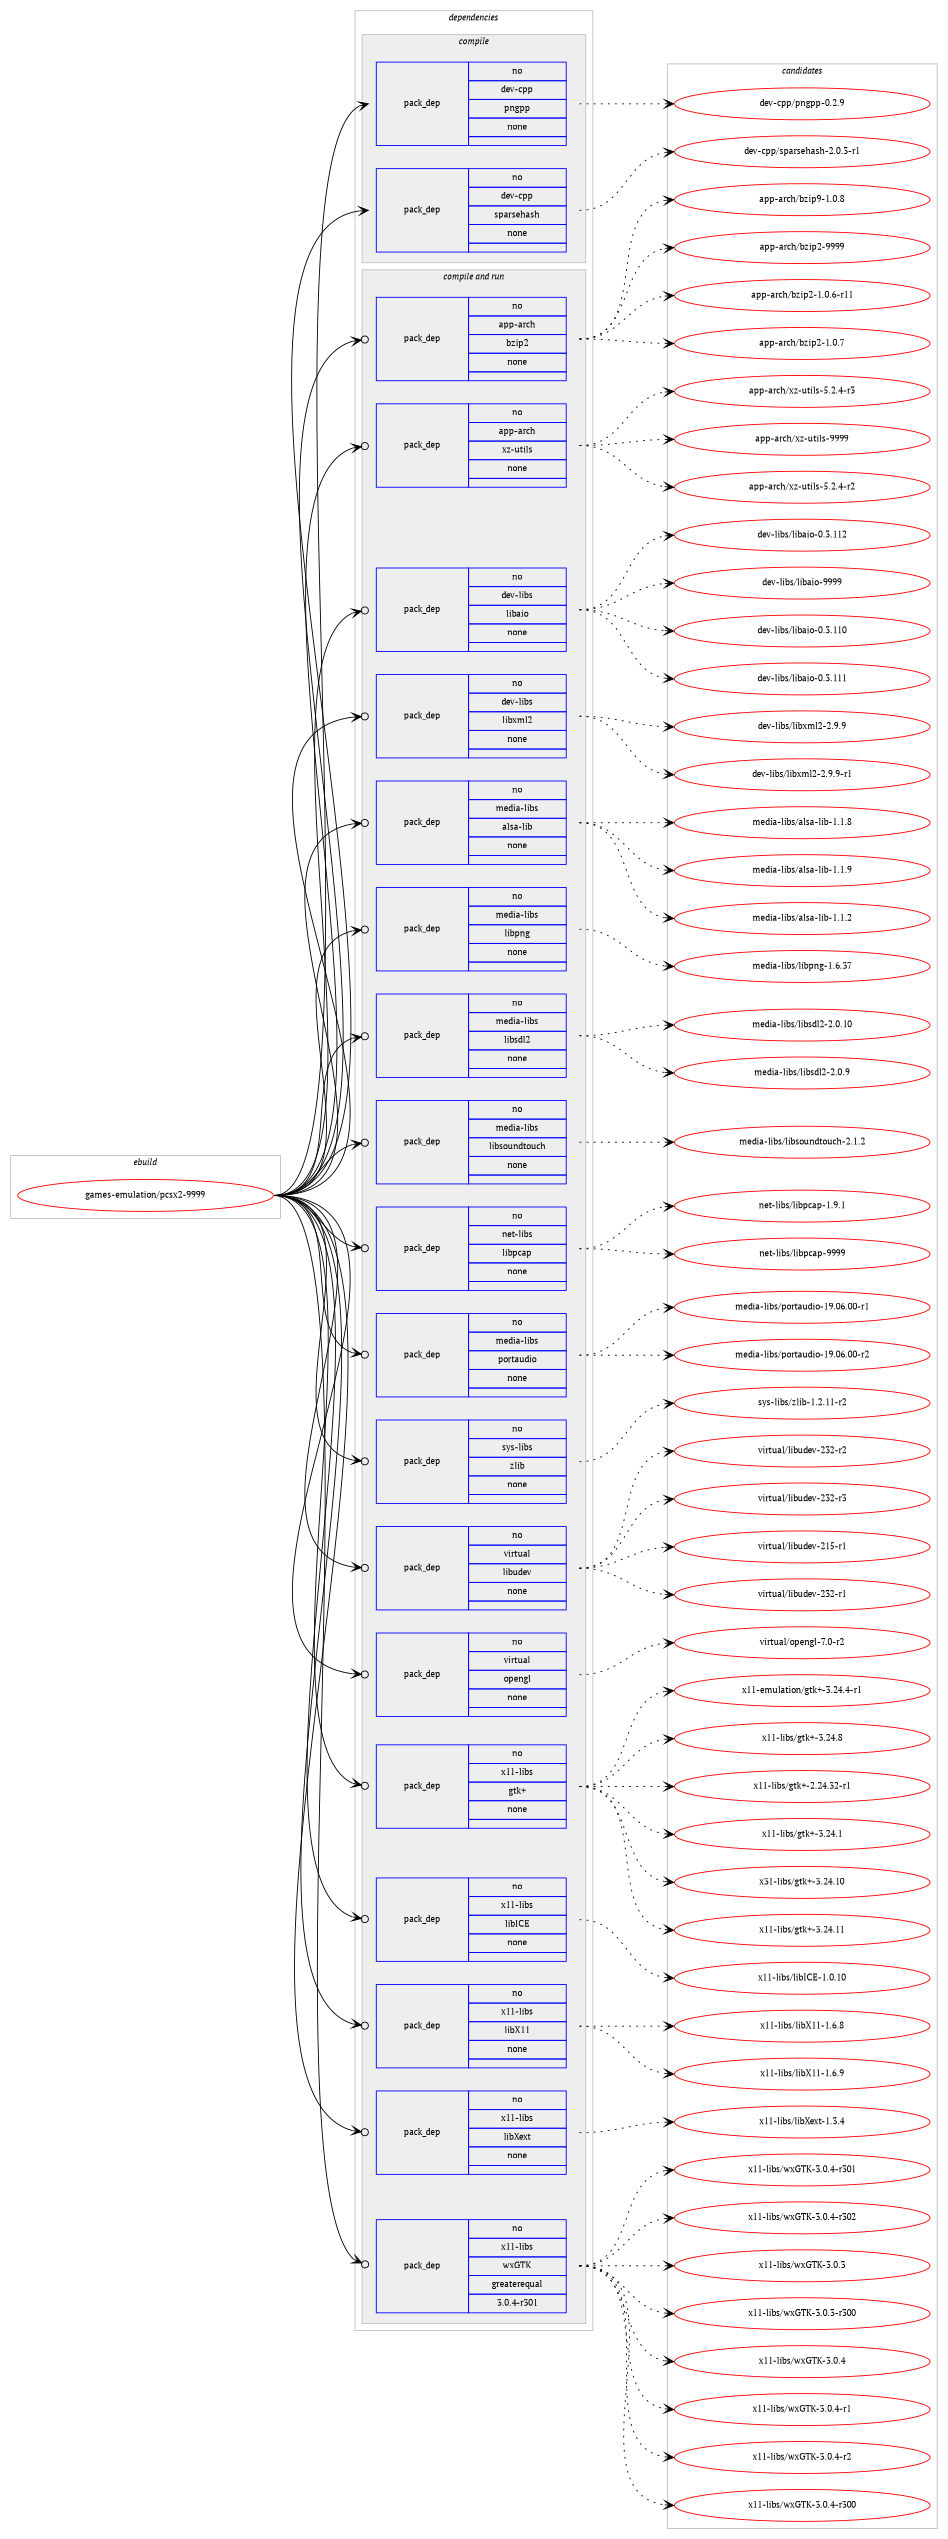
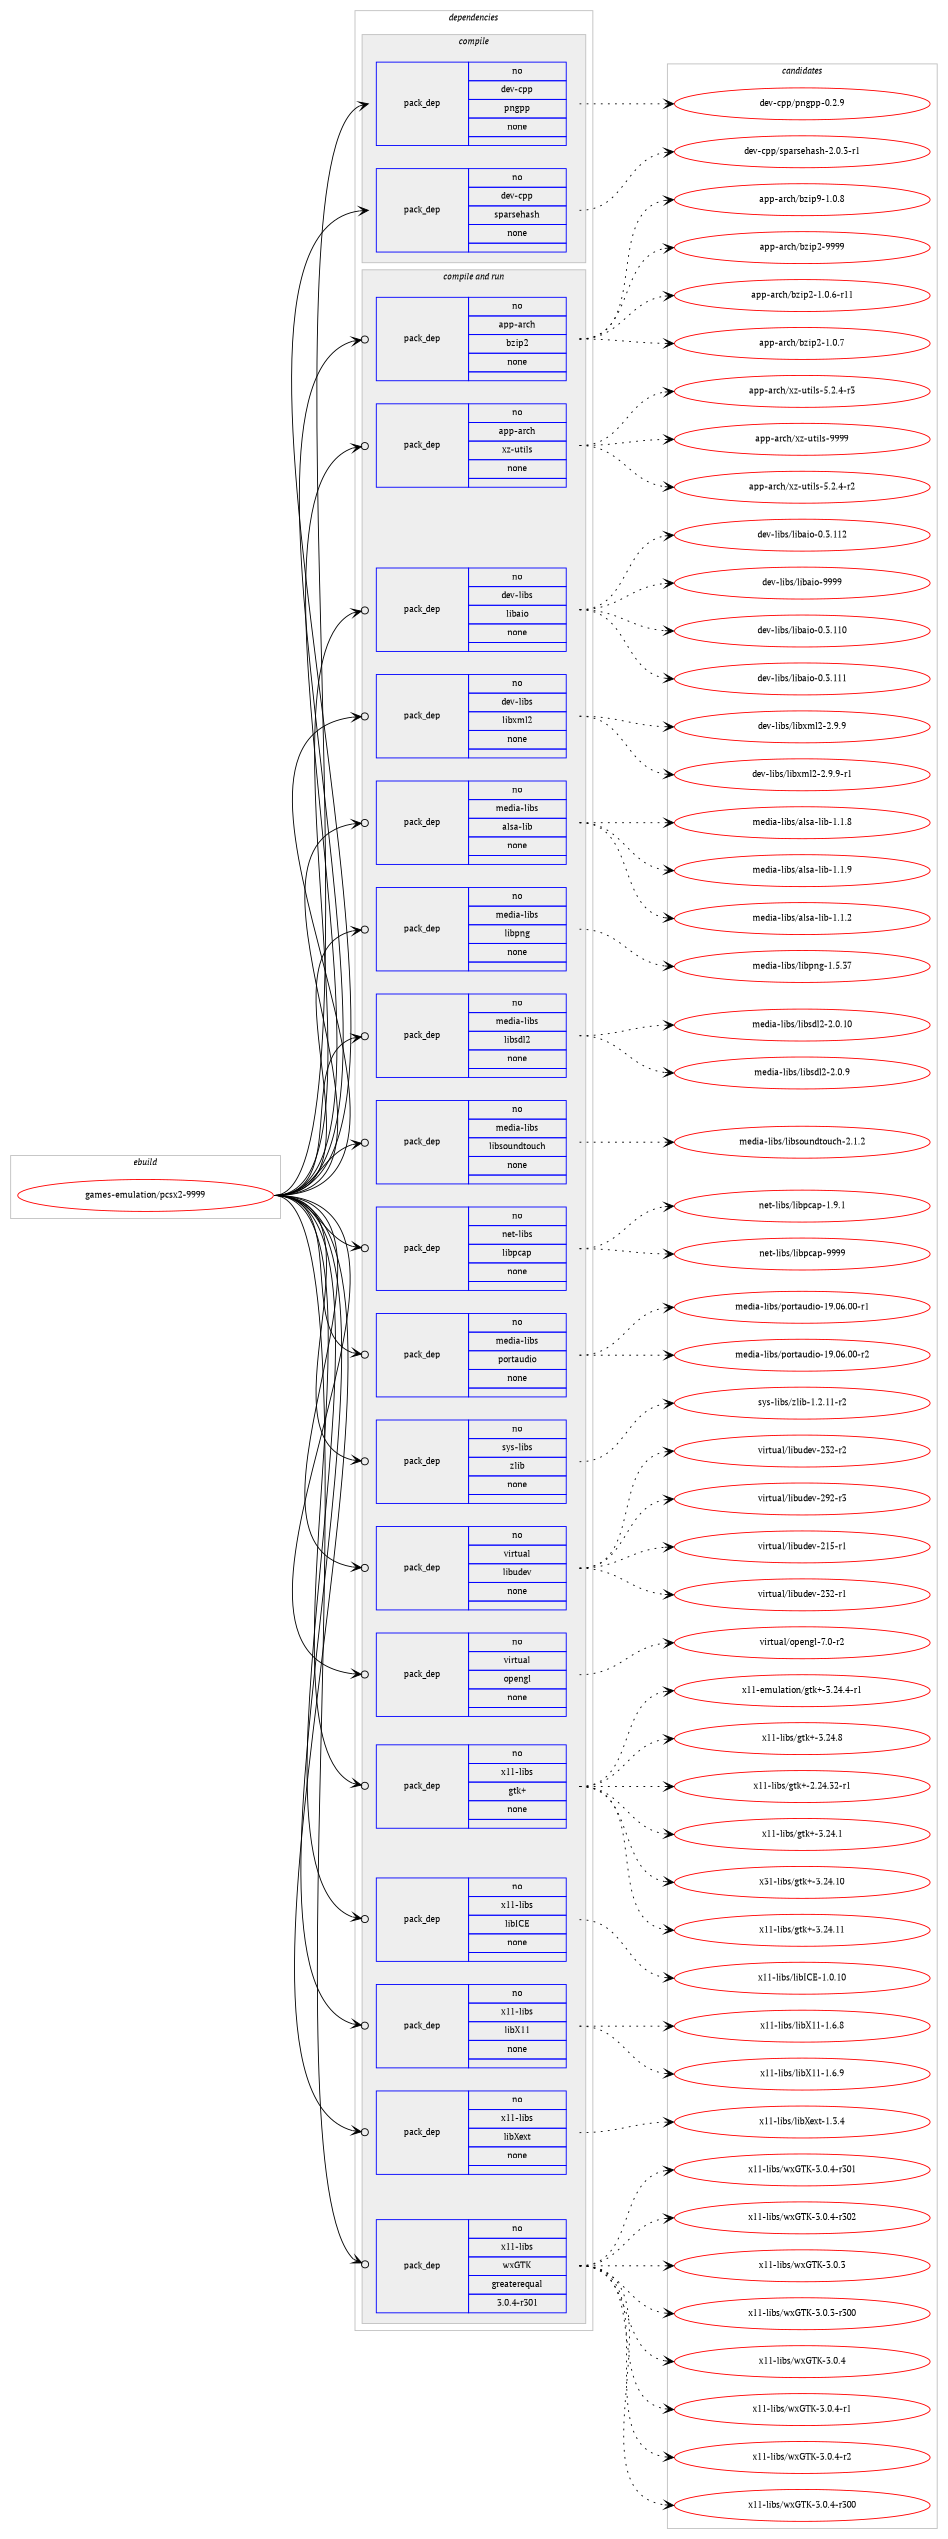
(802, 966) -> (802, 966)
(802, 1499) -> (802, 1499)
